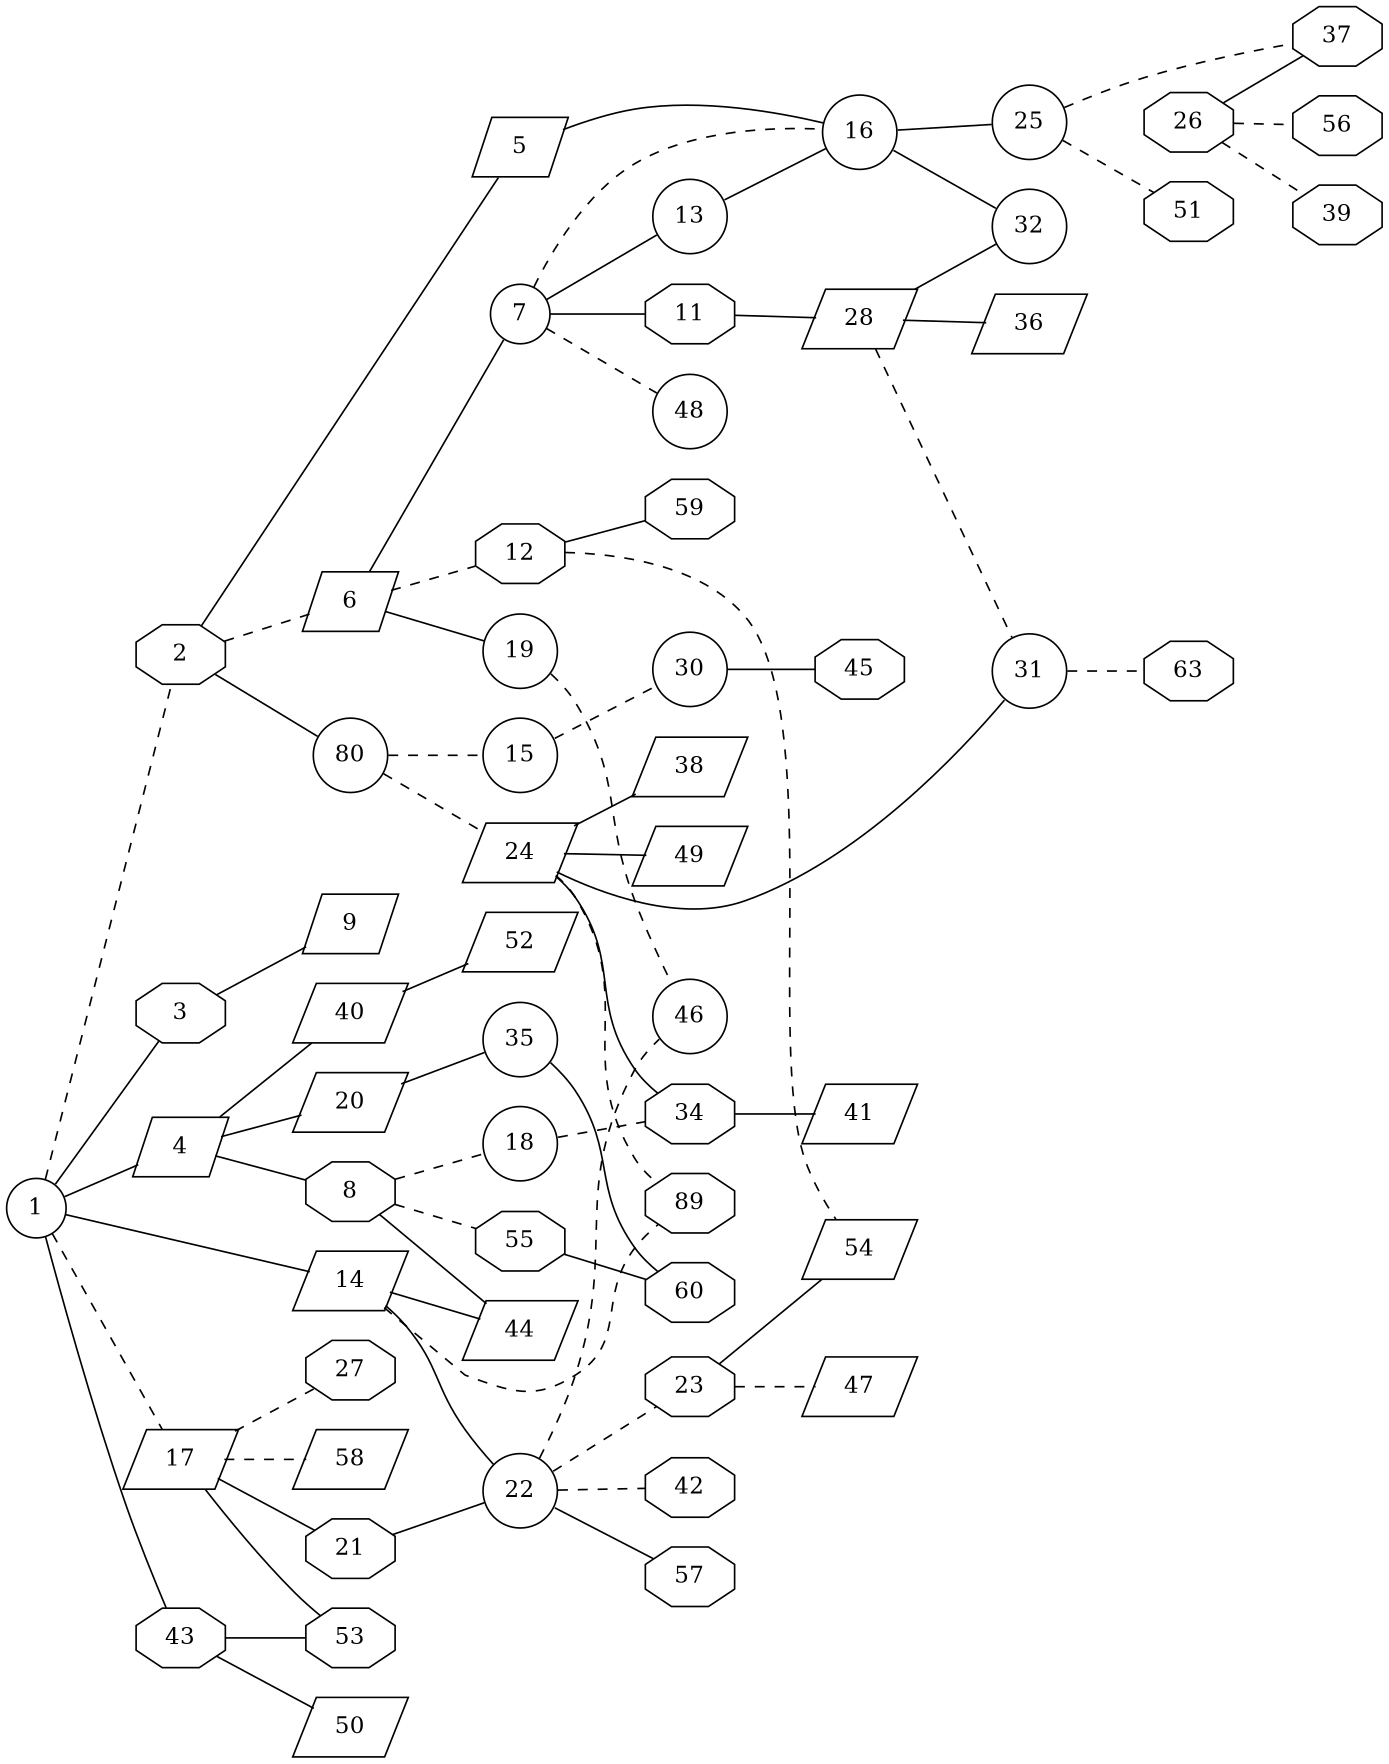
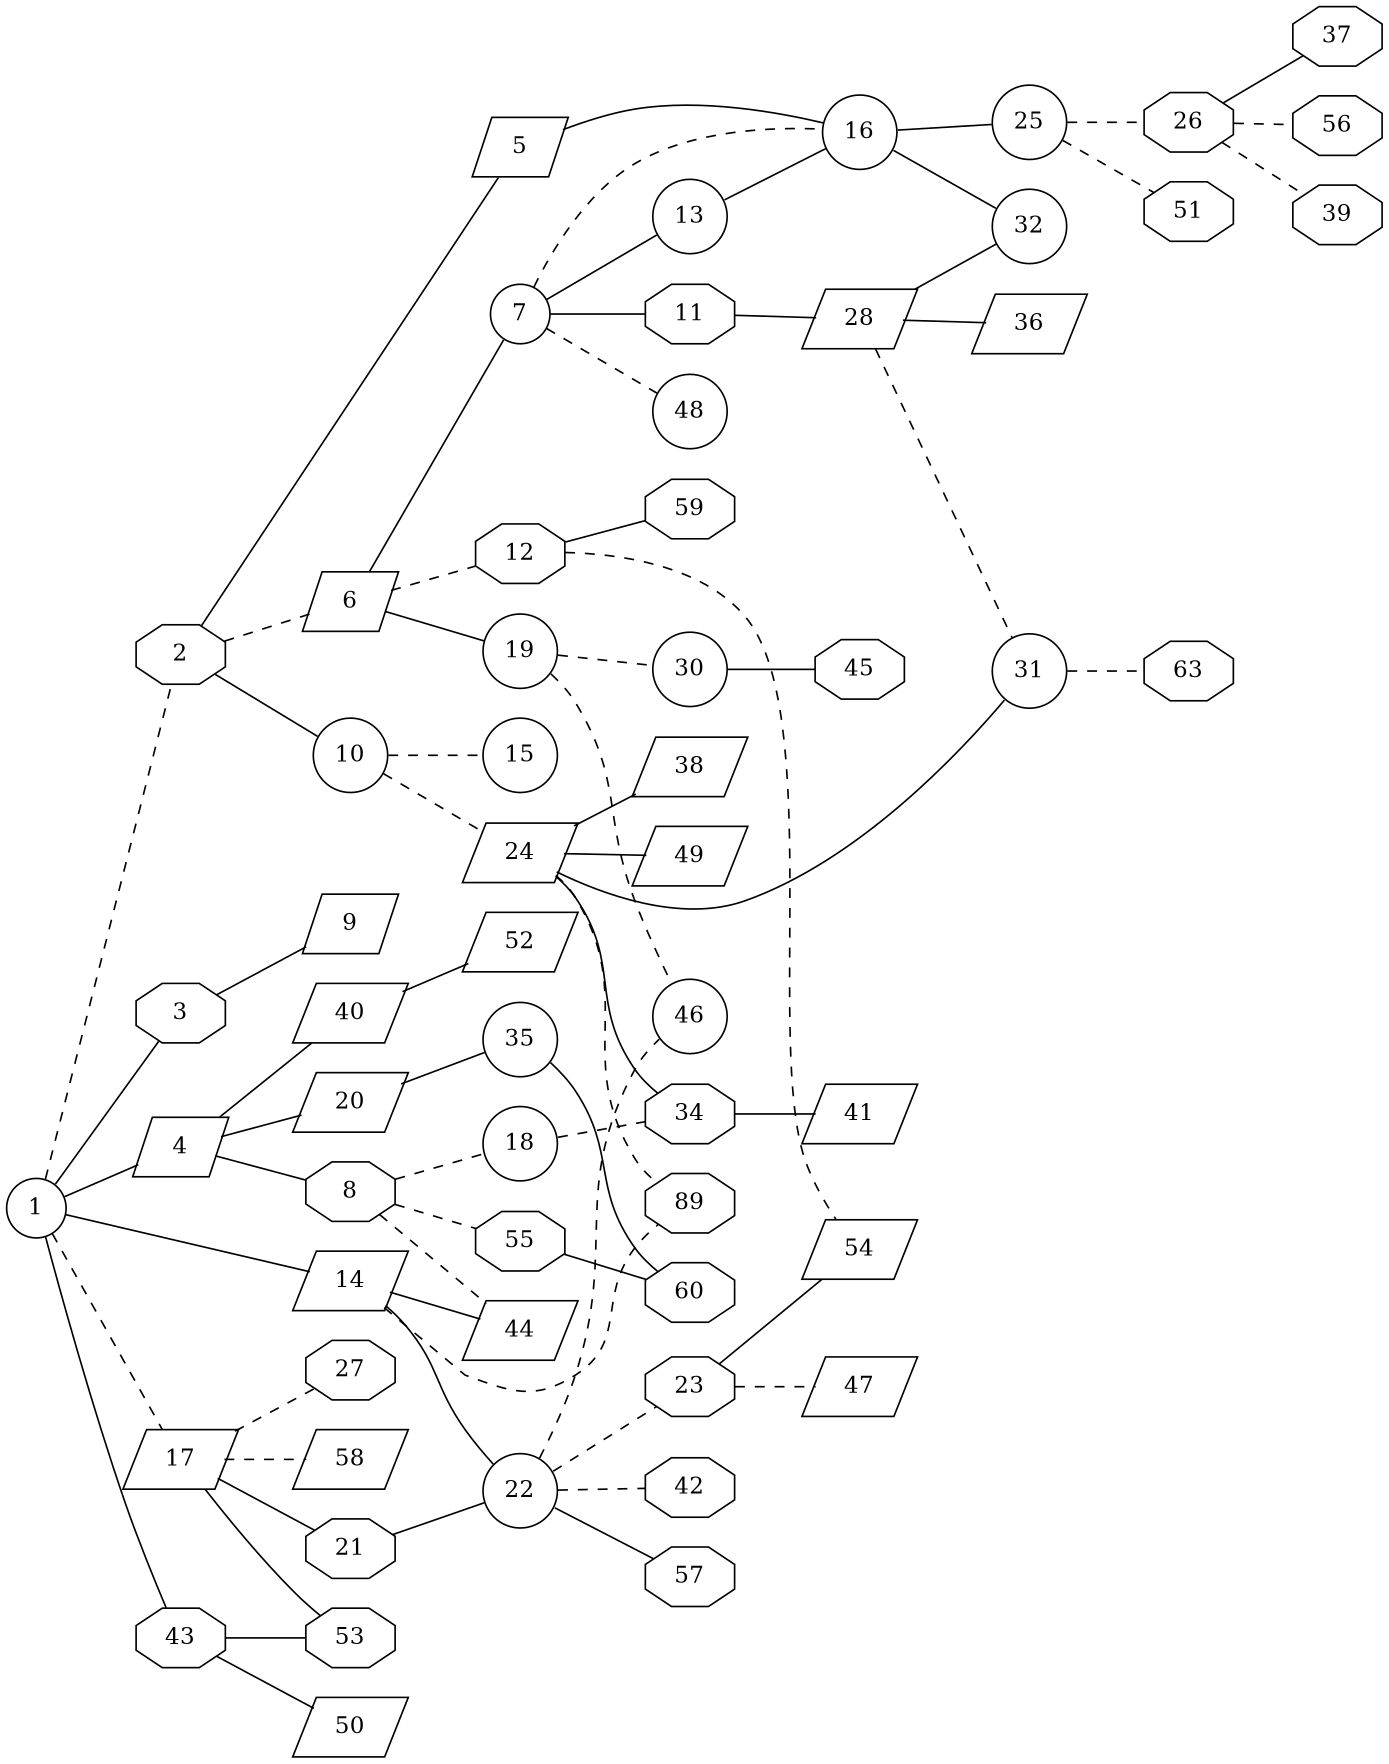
(1176, 69) -> (1106, 122)
(605, 712) -> (605, 660)
(350, 755) -> (350, 755)
(433, 1259) -> (433, 1259)
